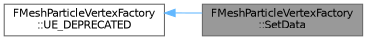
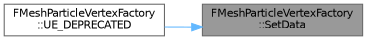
(189, 13) -> (178, 27)
